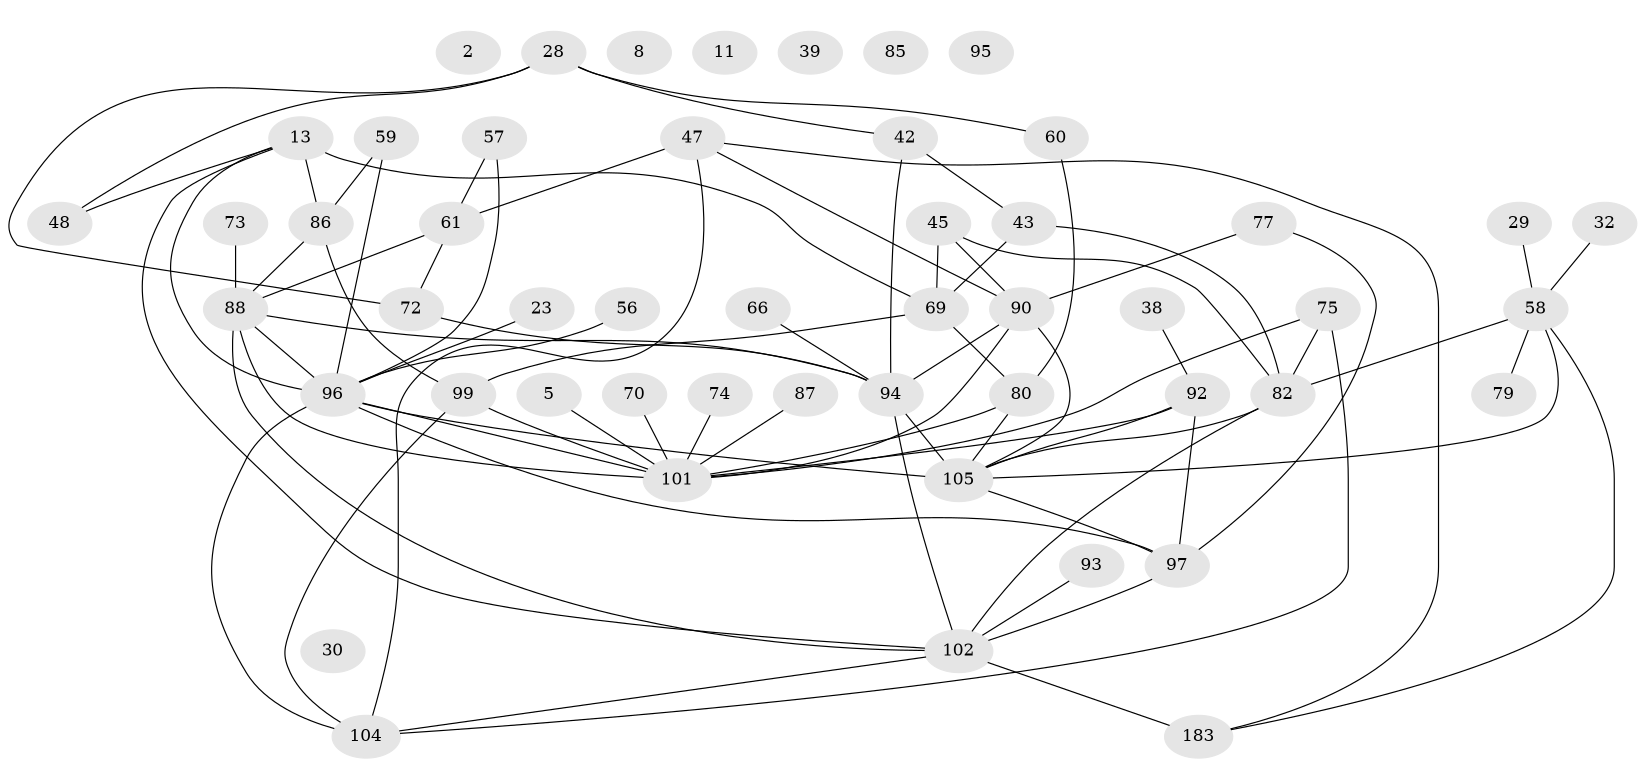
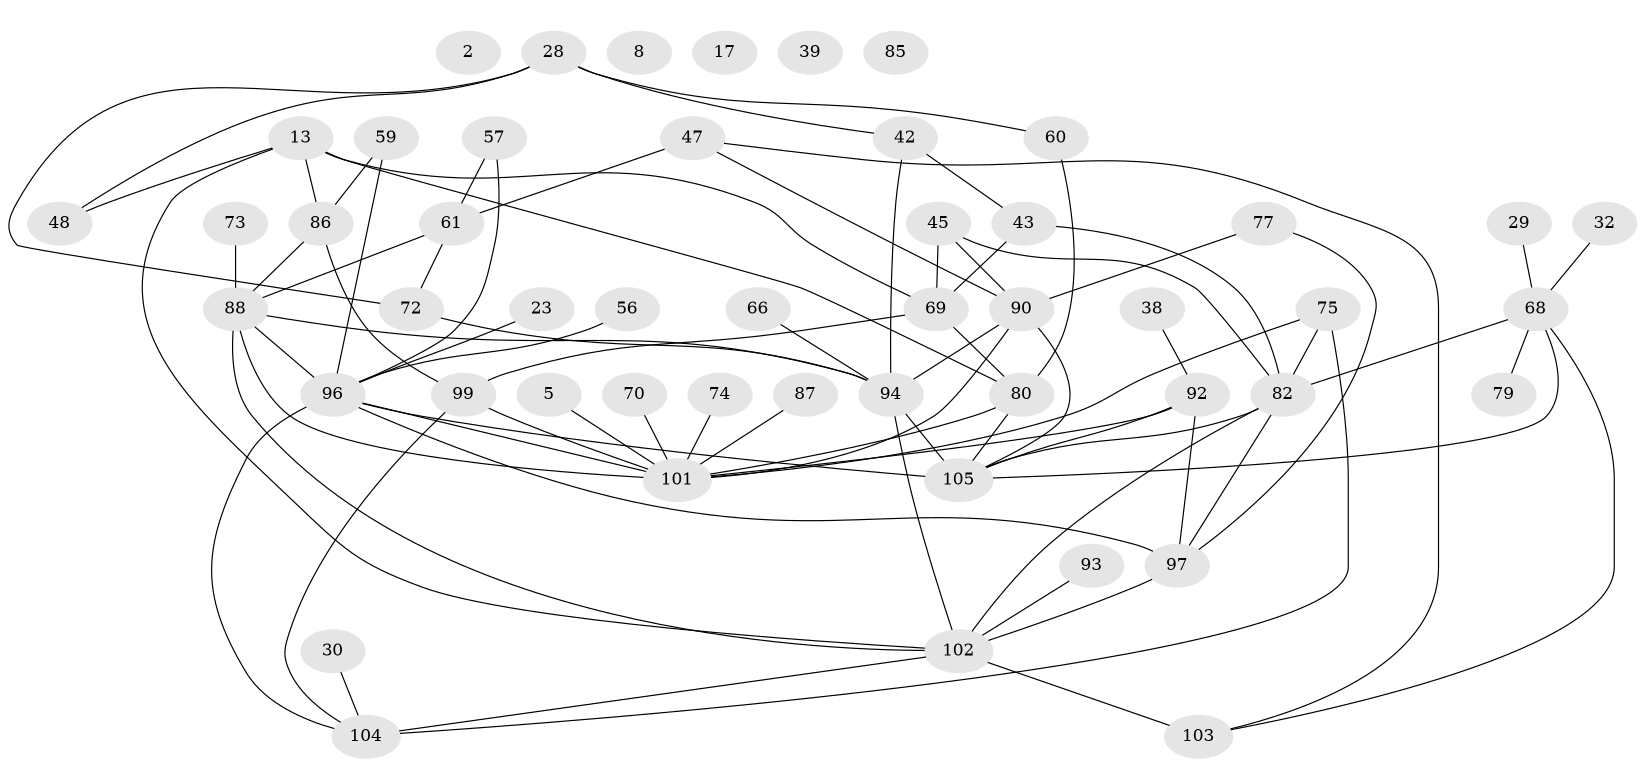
(725, 53) -> (725, 53)
(981, 53) -> none
(172, 281) -> (668, 250)
(1536, 309) -> (1536, 309)
(412, 383) -> (349, 694)
(1067, 518) -> (1230, 480)
(1199, 737) -> (1199, 737)
